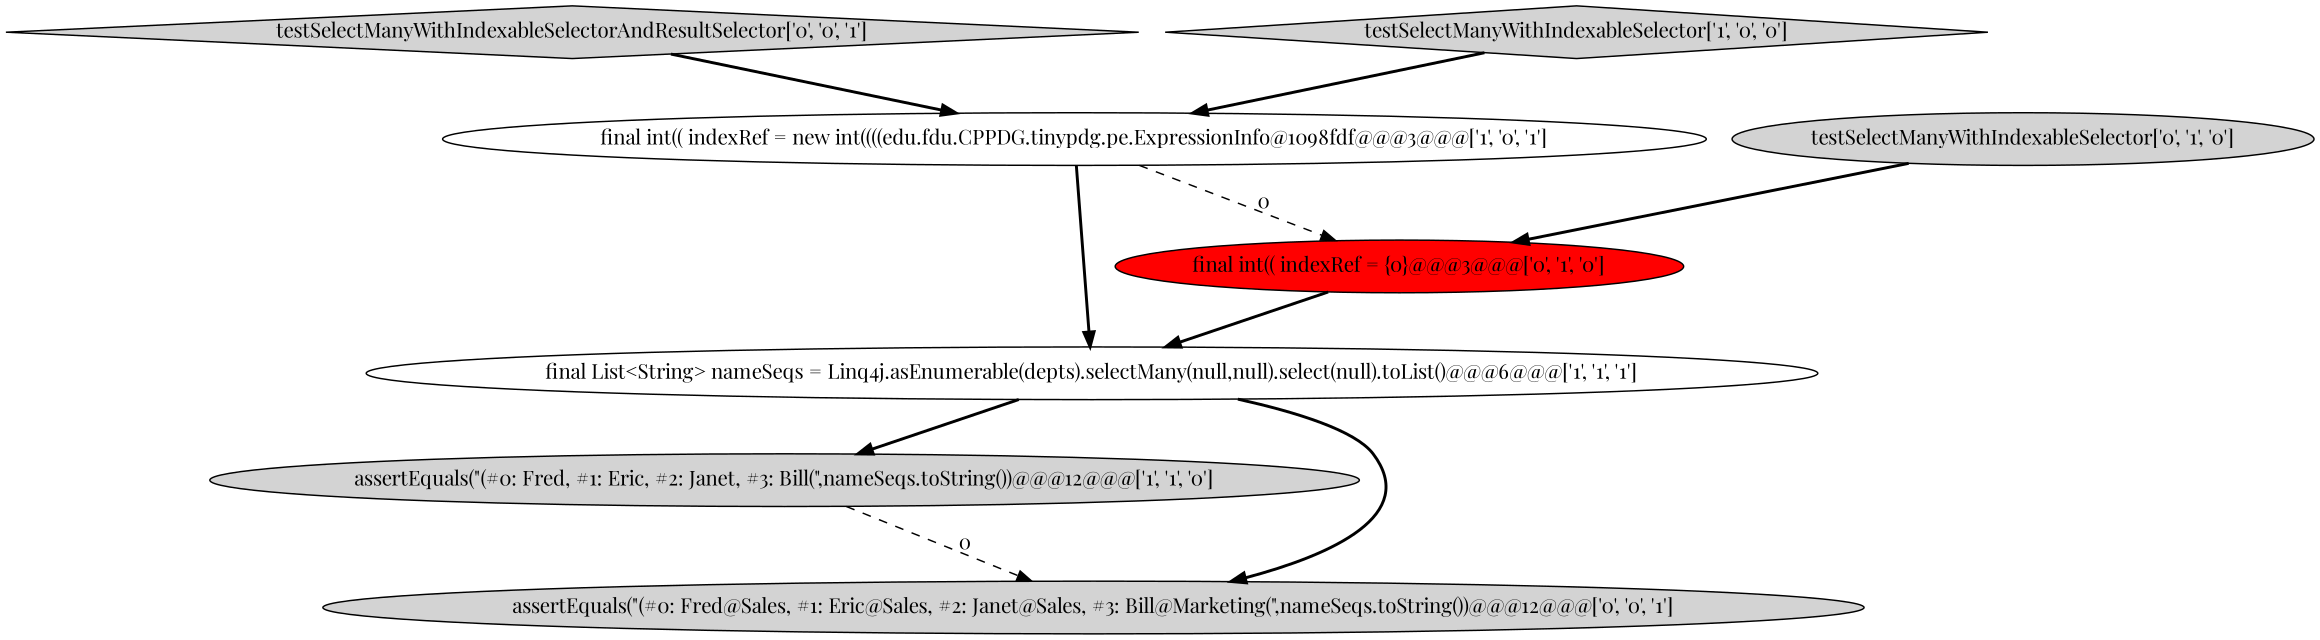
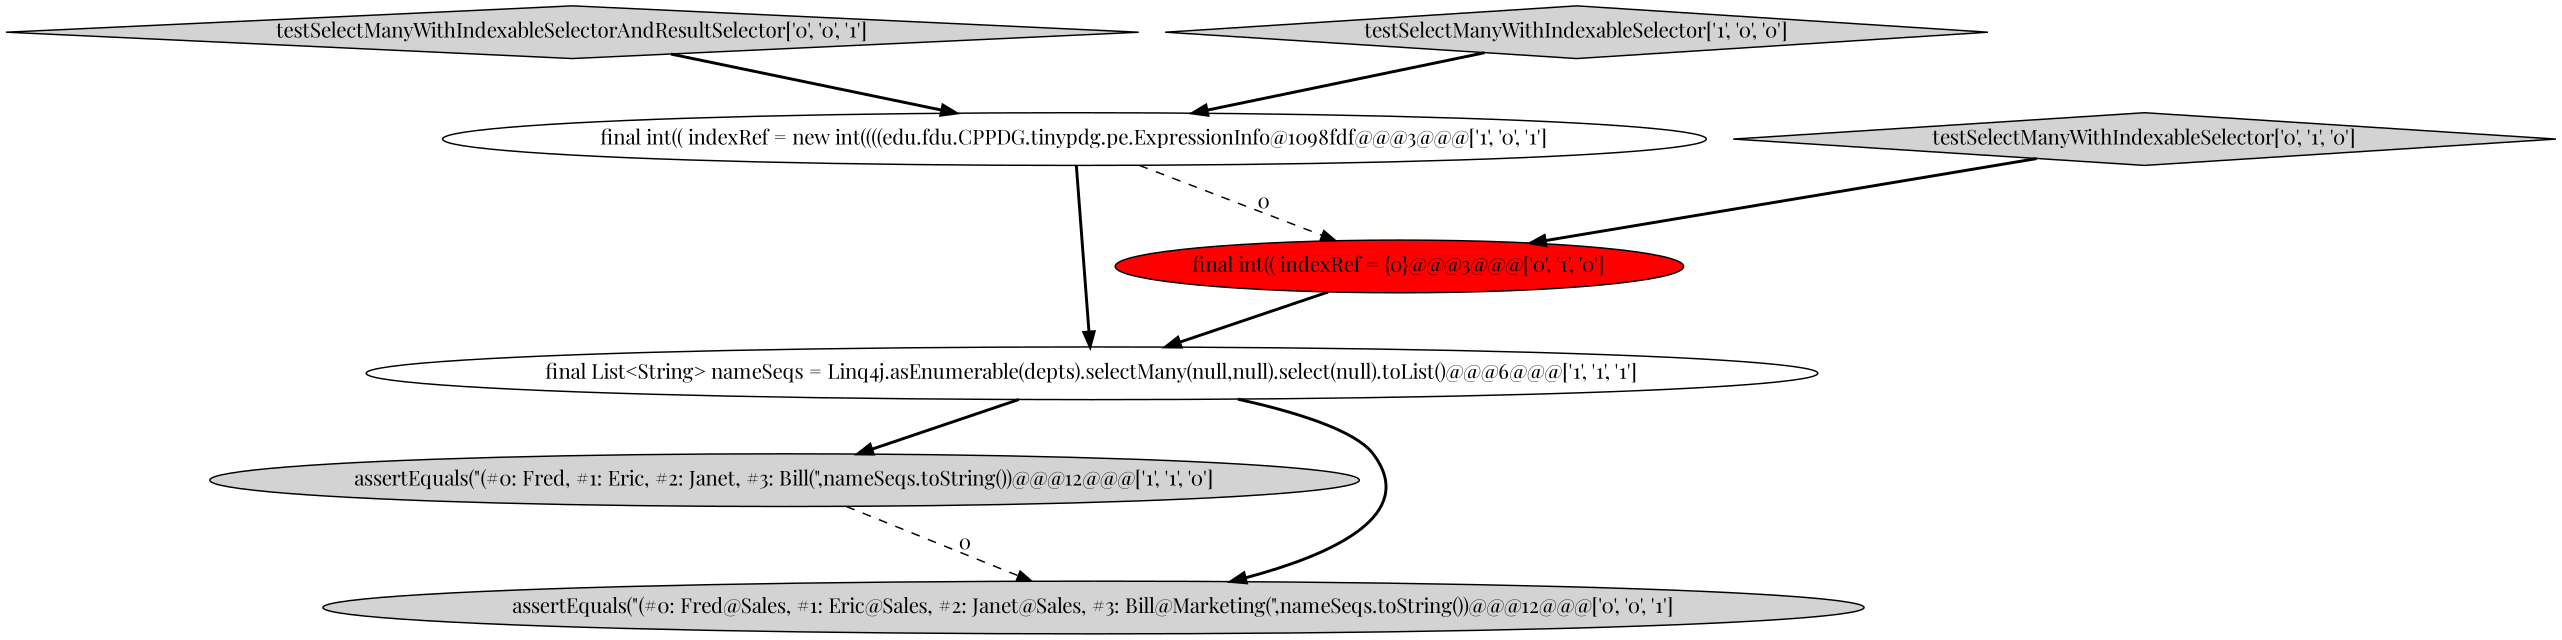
(2023, 139) -> (2145, 139)
